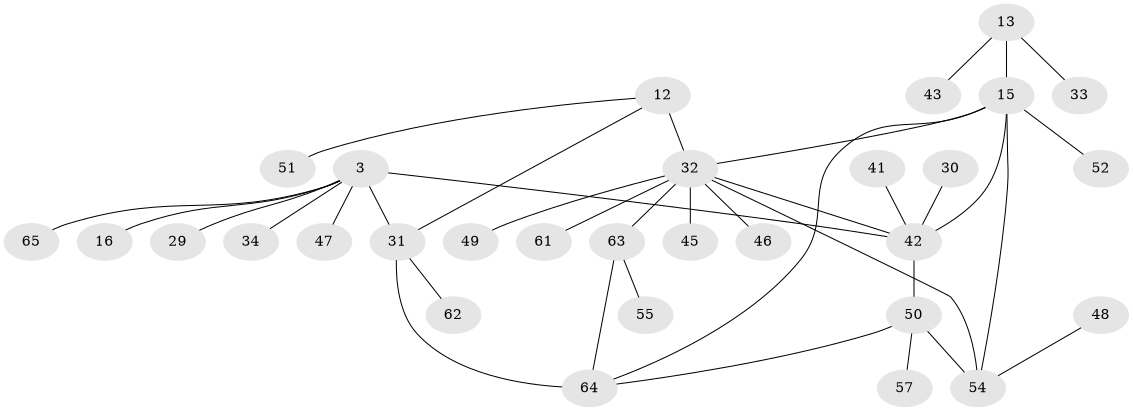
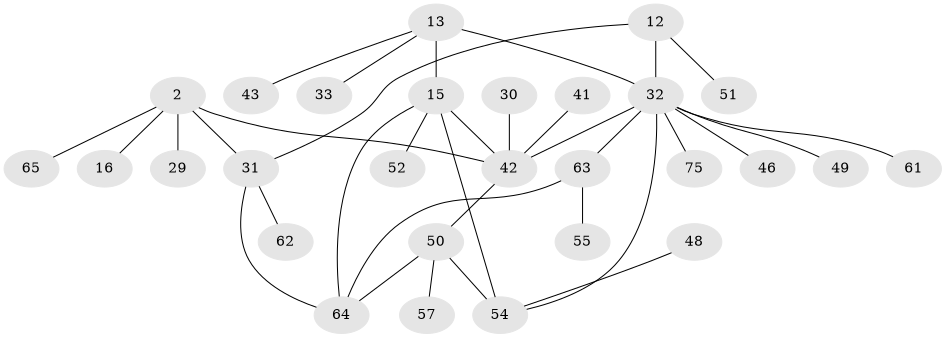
(839, 143) -> (549, 54)
(361, 169) -> (178, 96)
(251, 242) -> none
(324, 242) -> none
(690, 242) -> (694, 169)
